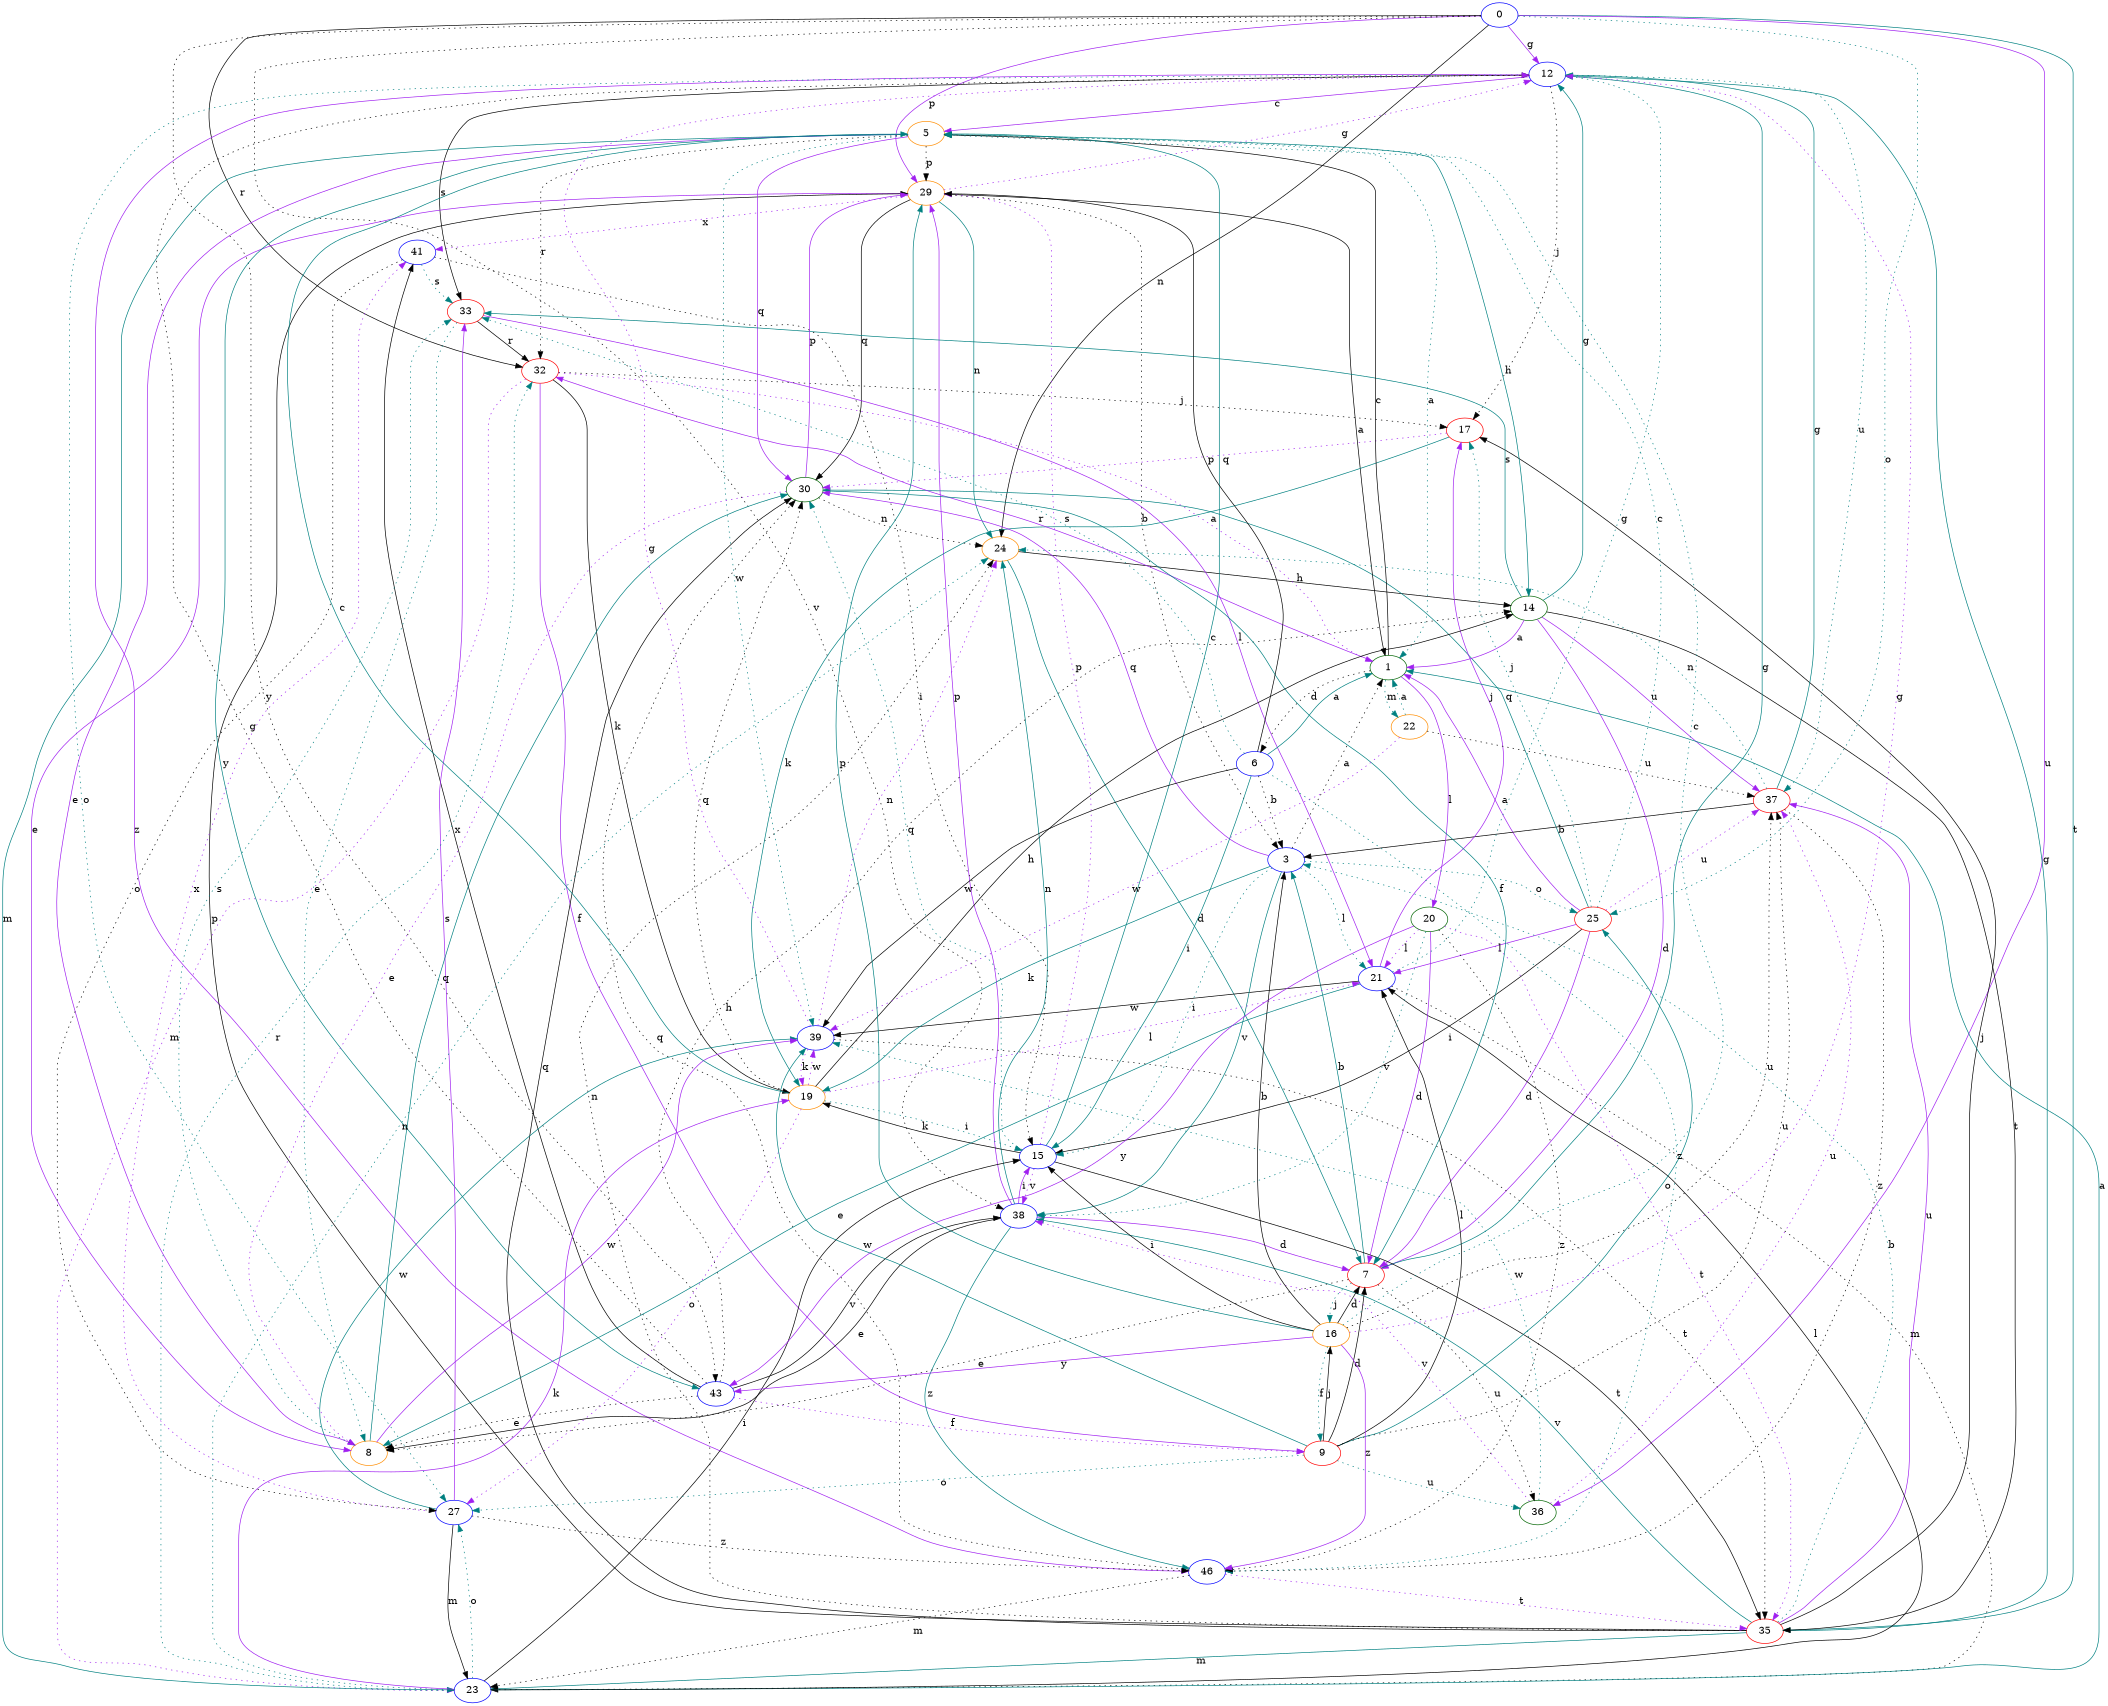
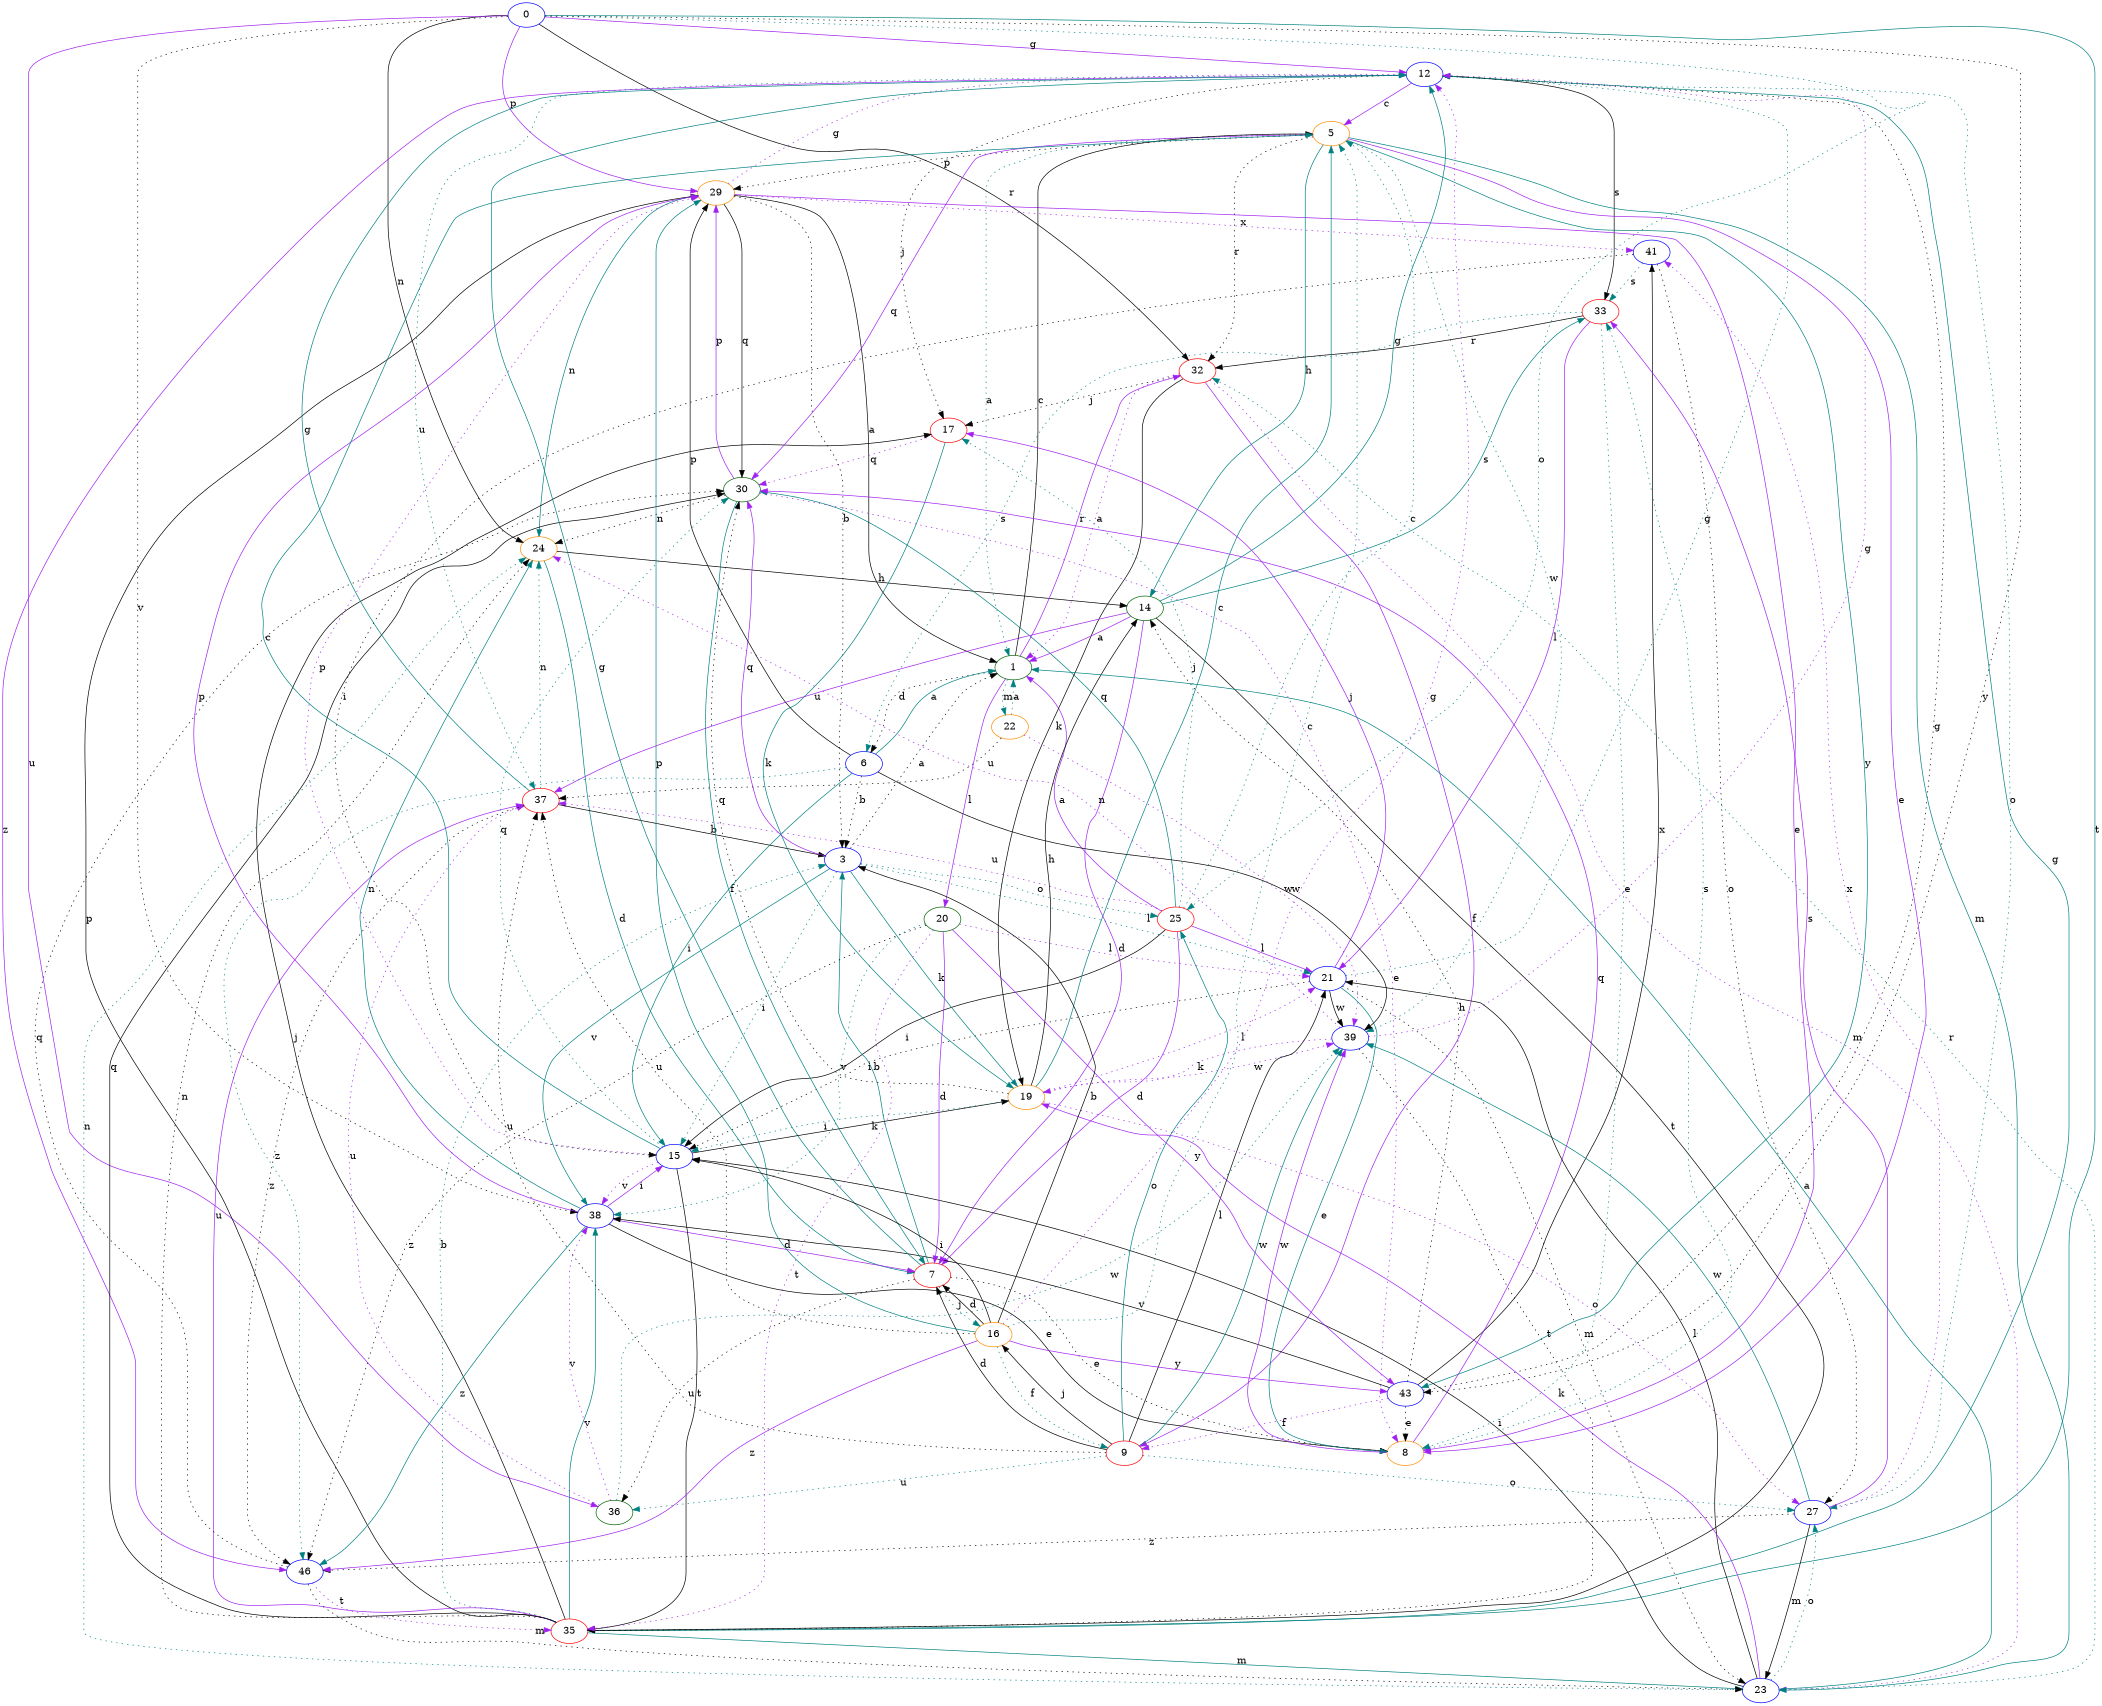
(921, 466) -> (1124, 368)
(461, 907) -> (1503, 713)
none -> (993, 1033)
